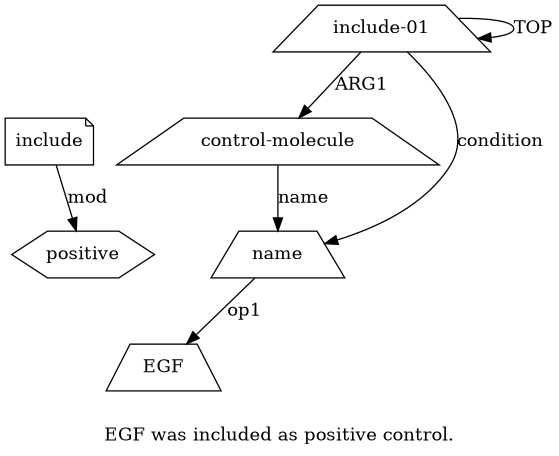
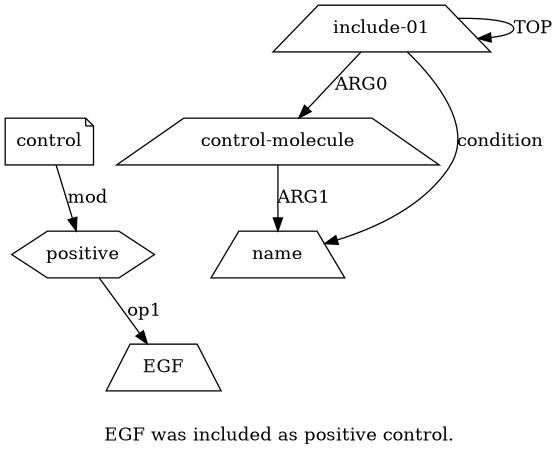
(362, 85) -> (362, 85)
(49, 142) -> (49, 142)
(304, 198) -> (304, 198)
(226, 306) -> (120, 306)
